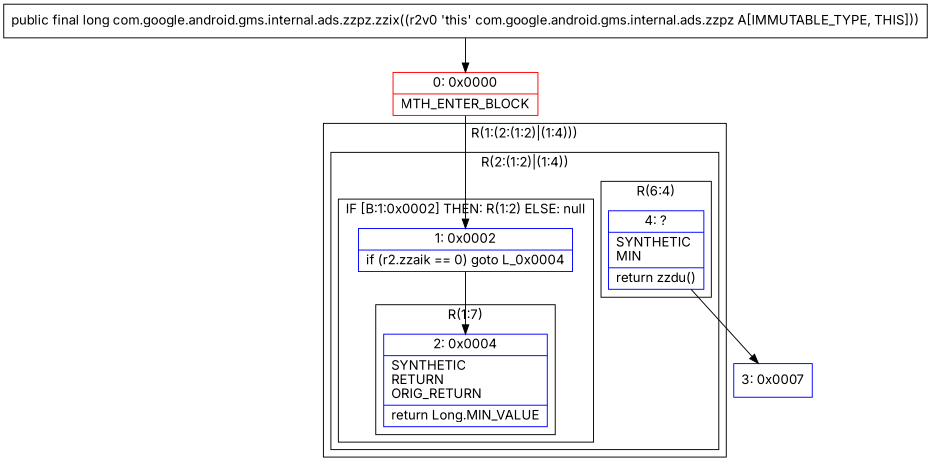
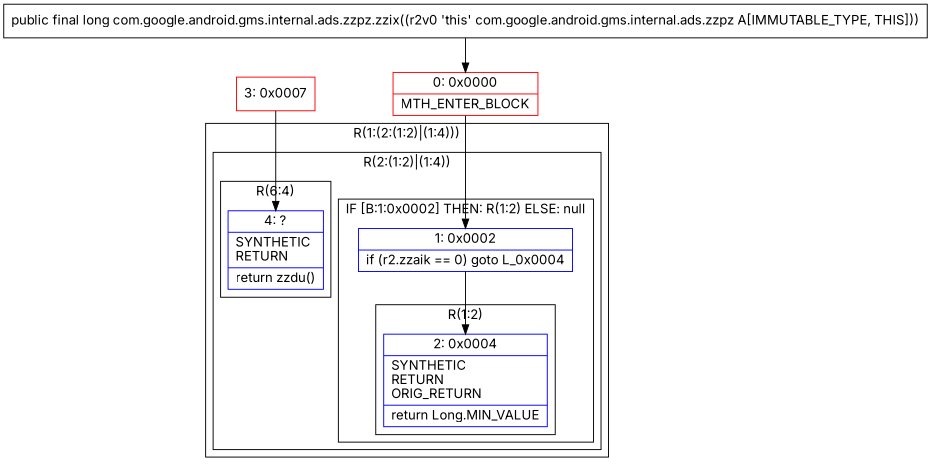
(629, 257) -> (262, 257)
(713, 313) -> (276, 158)
(465, 315) -> (465, 315)
(773, 380) -> (276, 94)
